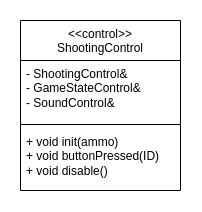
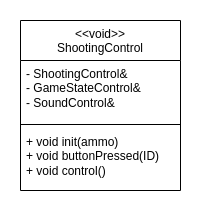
(101, 42) -> (101, 42)
(102, 164) -> (102, 164)
